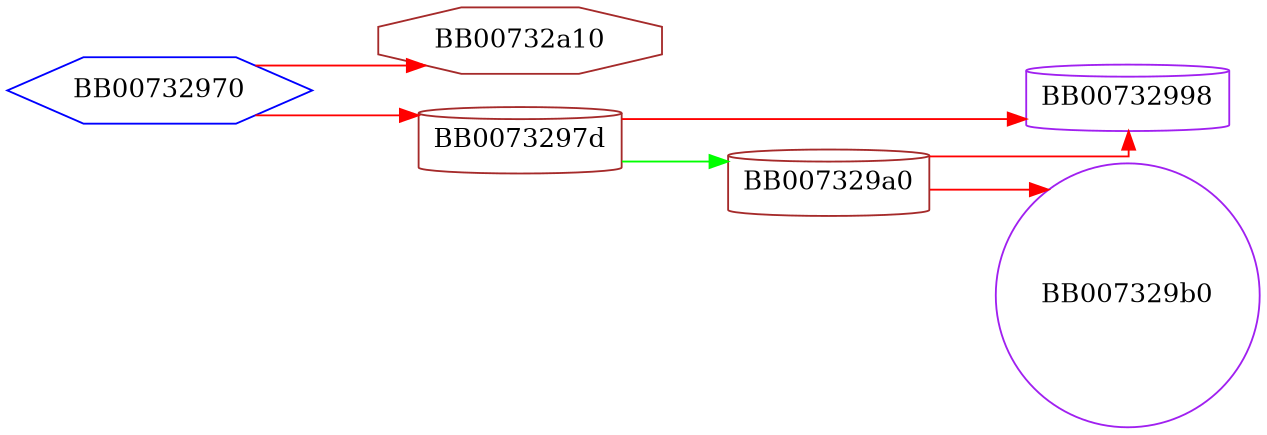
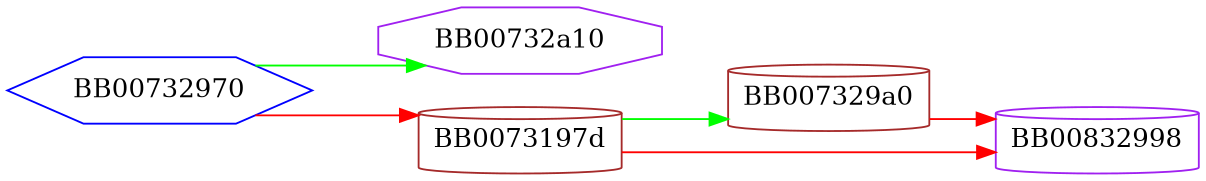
(520, 41) -> (520, 41)
(331, 66) -> (331, 66)
(1128, 98) -> (1097, 140)
(520, 140) -> (520, 140)
(1128, 295) -> none
